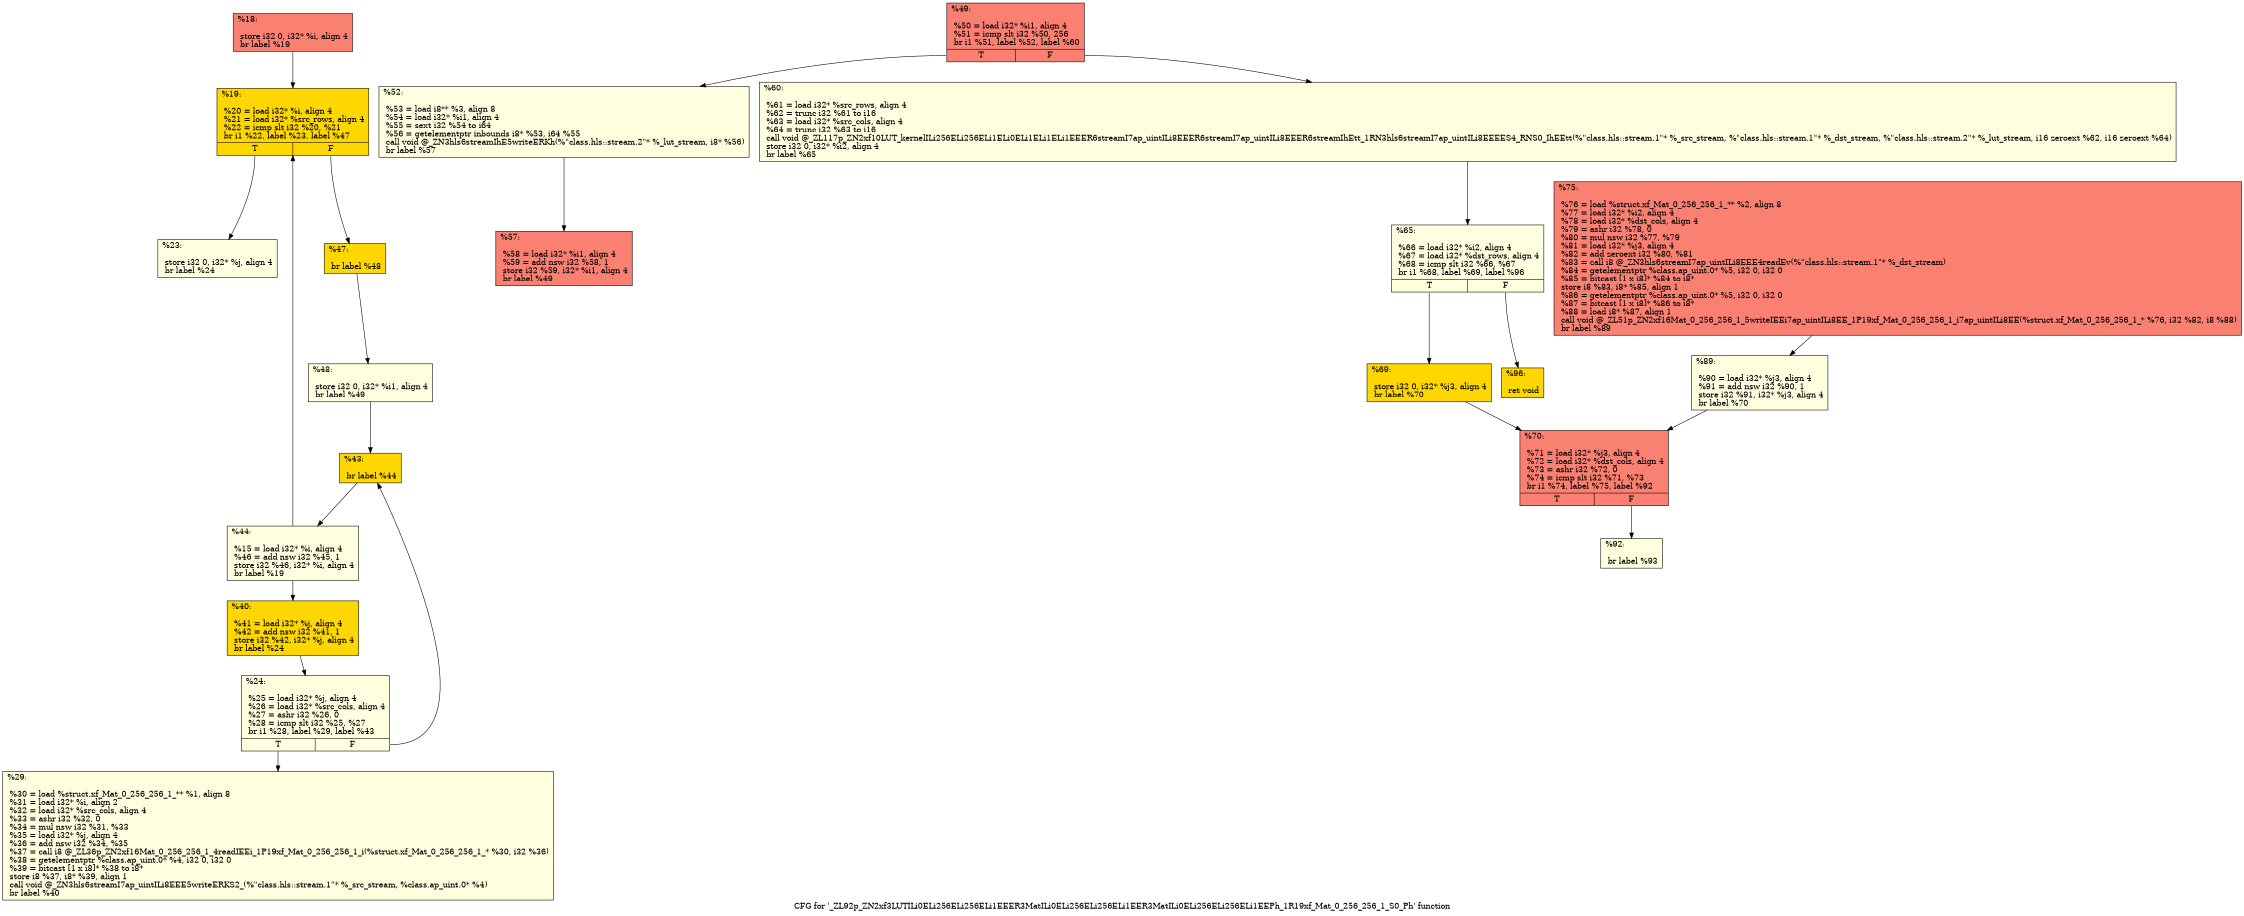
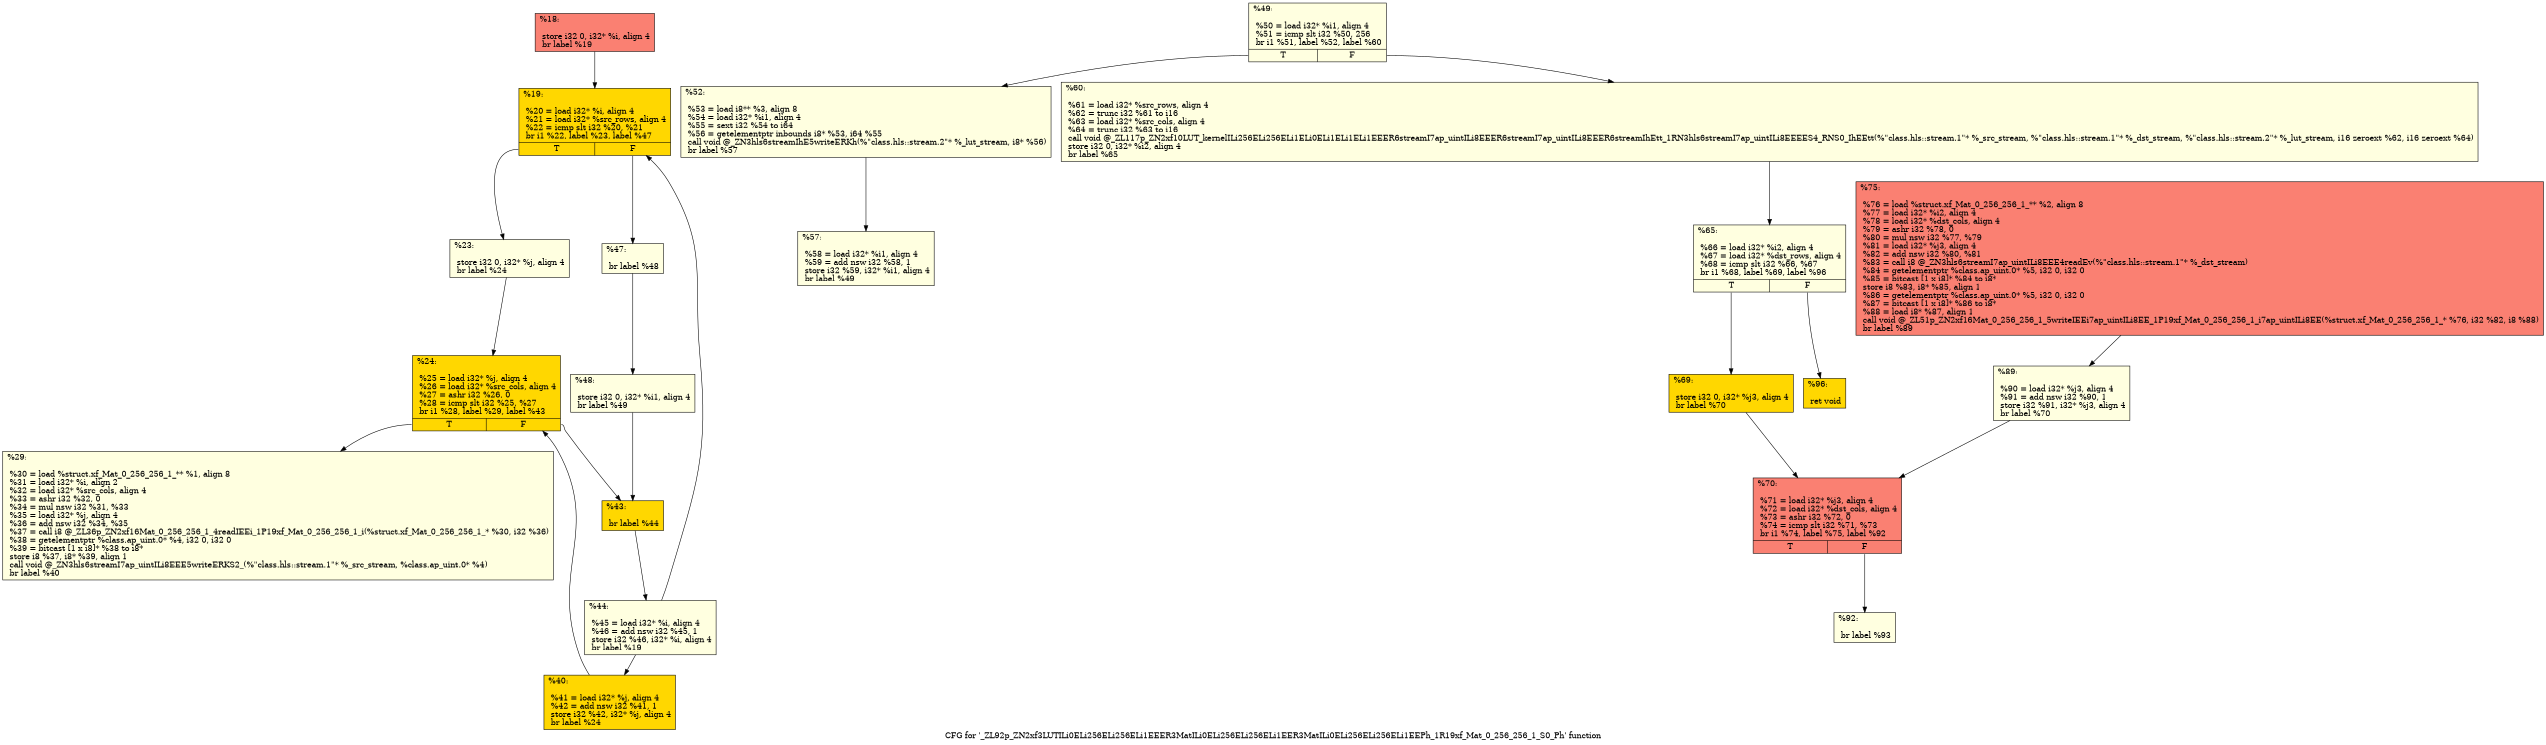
(1016, 32) -> (1318, 32)
(1626, 254) -> (1921, 254)
(355, 258) -> (633, 258)
(564, 258) -> (866, 258)
none -> (500, 314)
(287, 549) -> (645, 623)
(315, 713) -> (486, 393)
